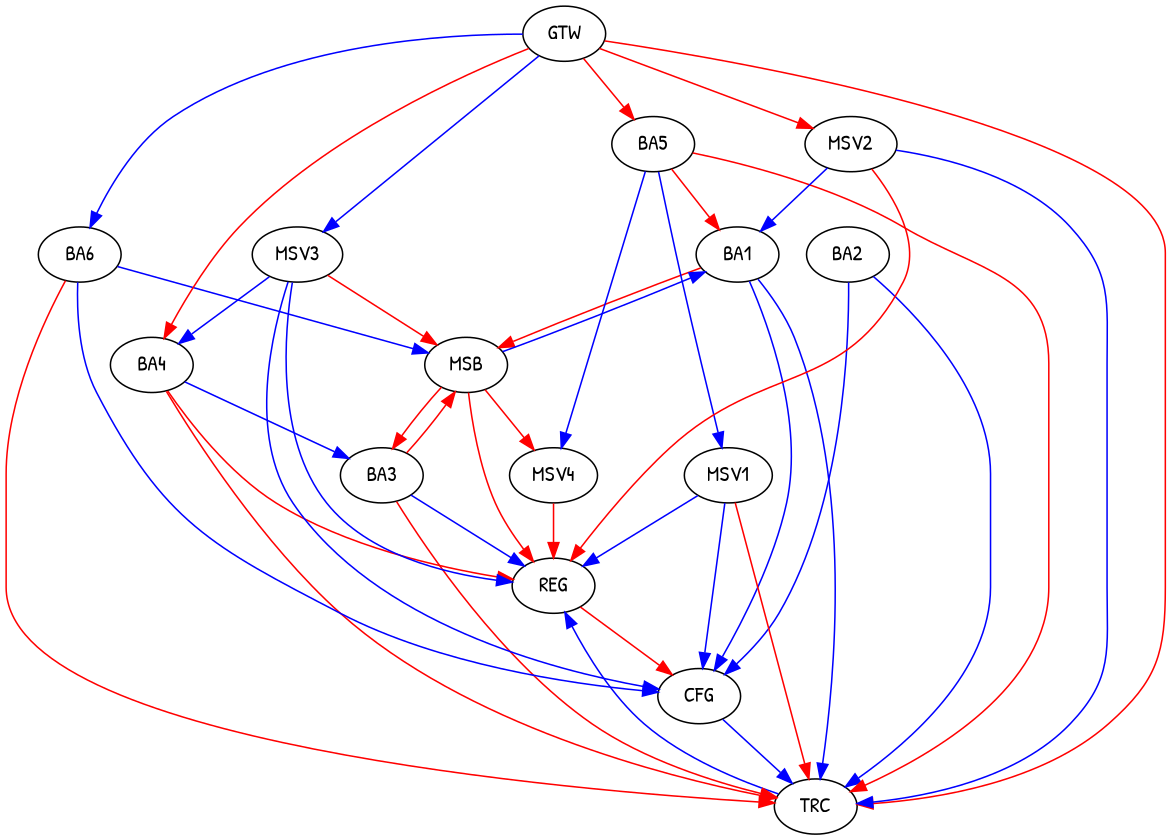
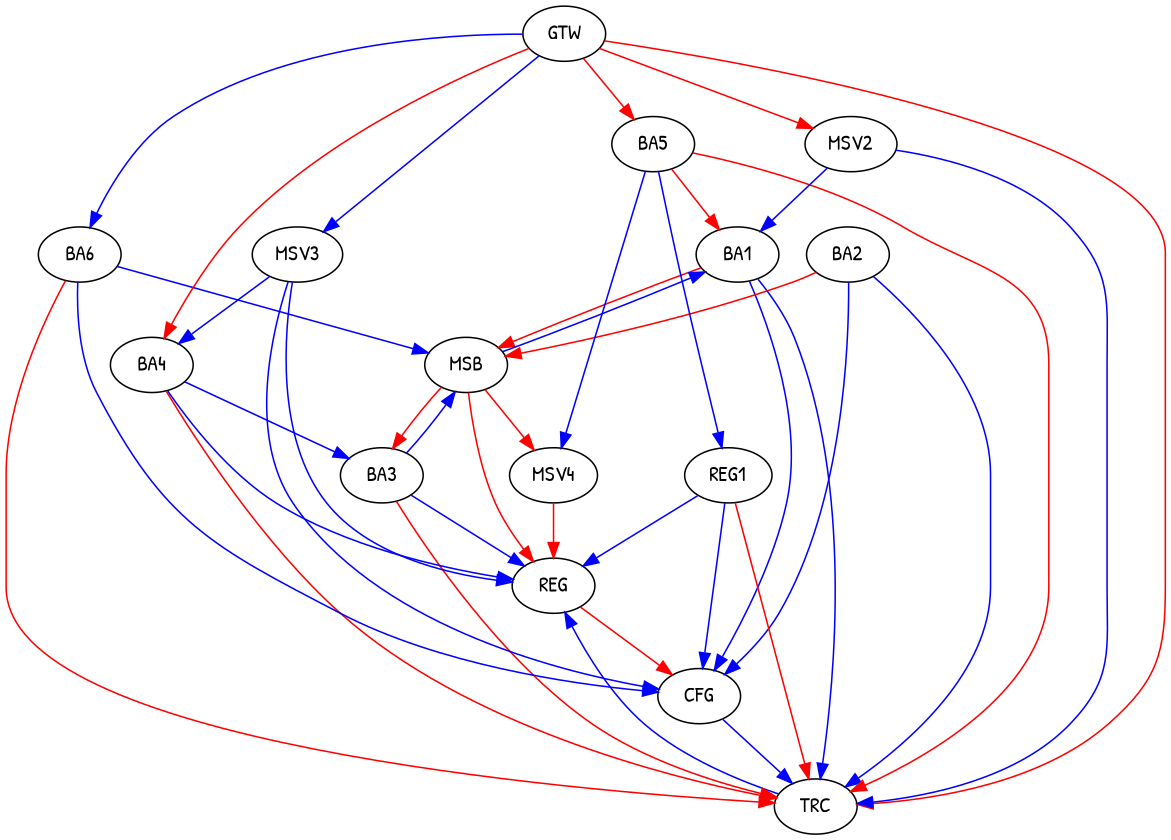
(376, 306) -> (670, 319)
(791, 379) -> none
(427, 429) -> (427, 429)
(728, 475) -> (728, 475)
(328, 530) -> (328, 530)
